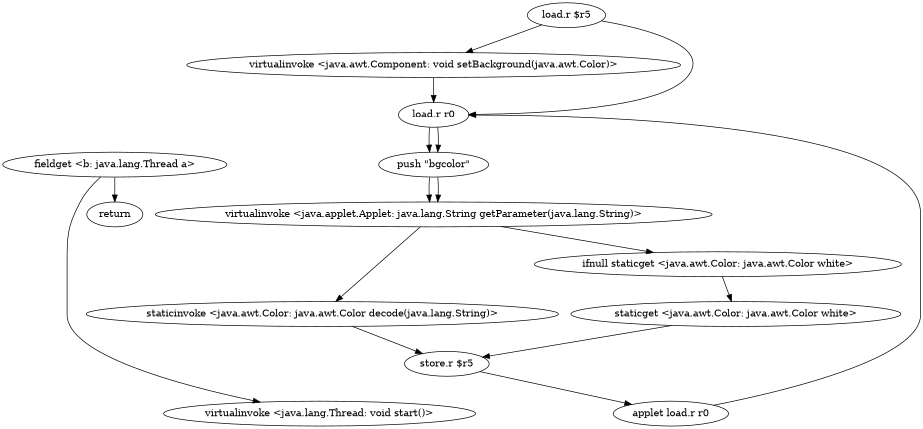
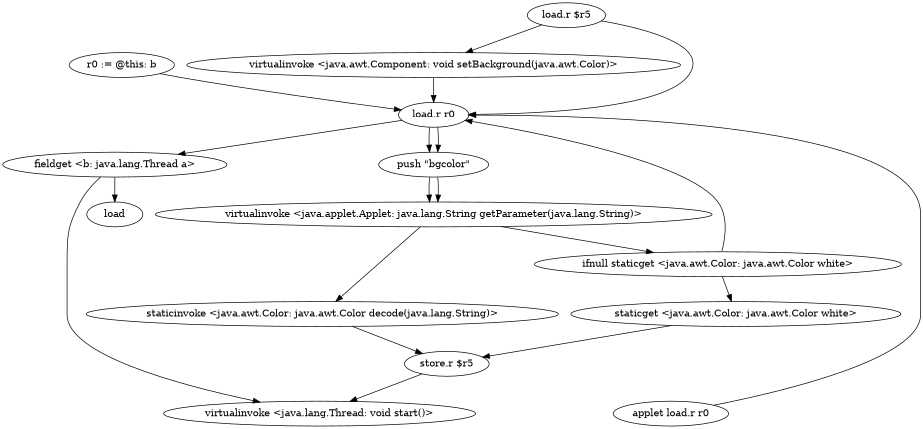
none -> (122, 65)
none -> (293, 137)
none -> (625, 156)
(115, 214) -> (115, 214)
(552, 387) -> (389, 386)
